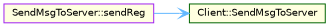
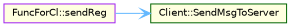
(79, 13) -> (60, 13)
